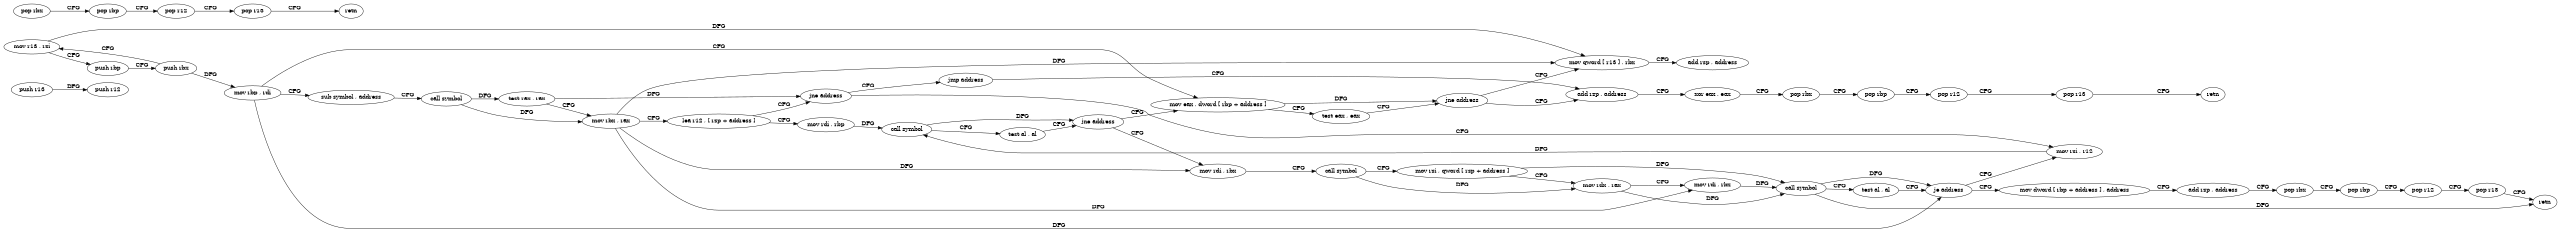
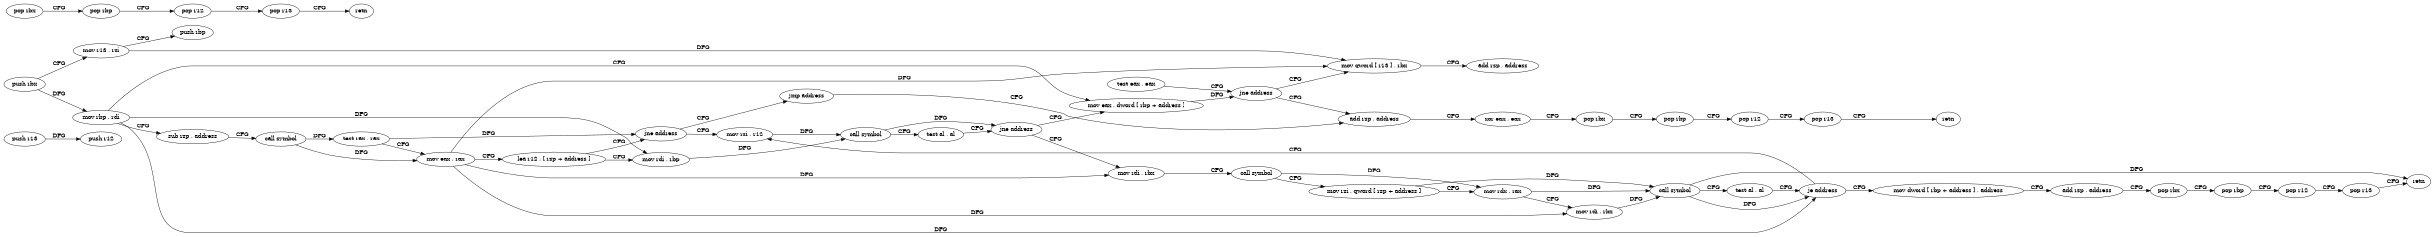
(140, 68) -> none
(351, 97) -> (193, 137)
(1289, 112) -> none
none -> (391, 118)
(611, 121) -> (446, 159)
